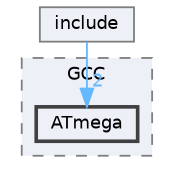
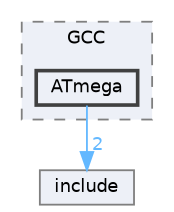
(87, 70) -> (87, 131)
